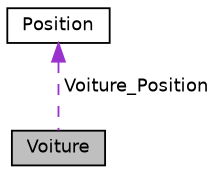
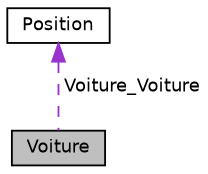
(133, 87) -> (130, 87)
